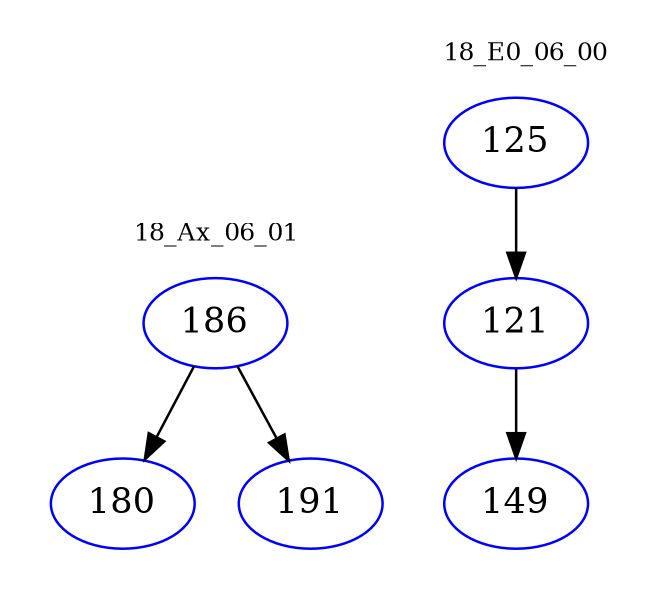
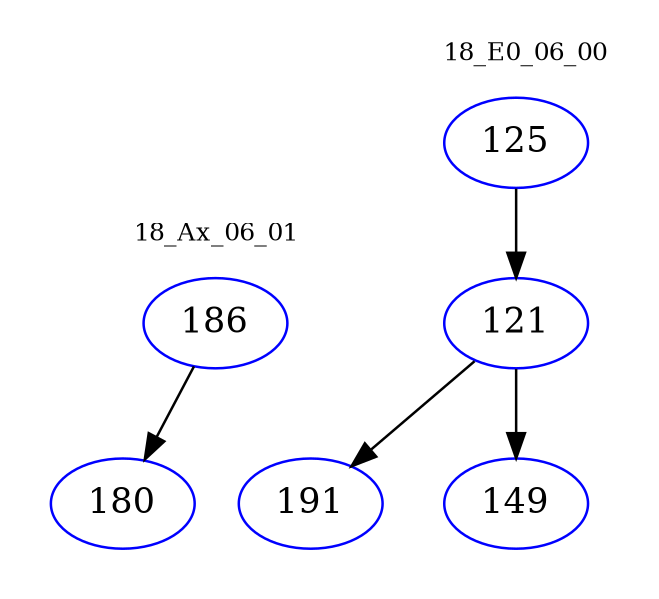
(257, 402) -> (441, 390)
